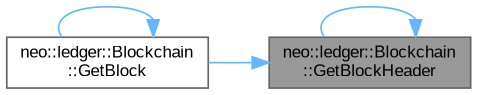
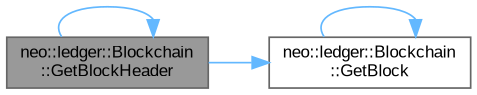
(230, 63) -> (230, 63)
